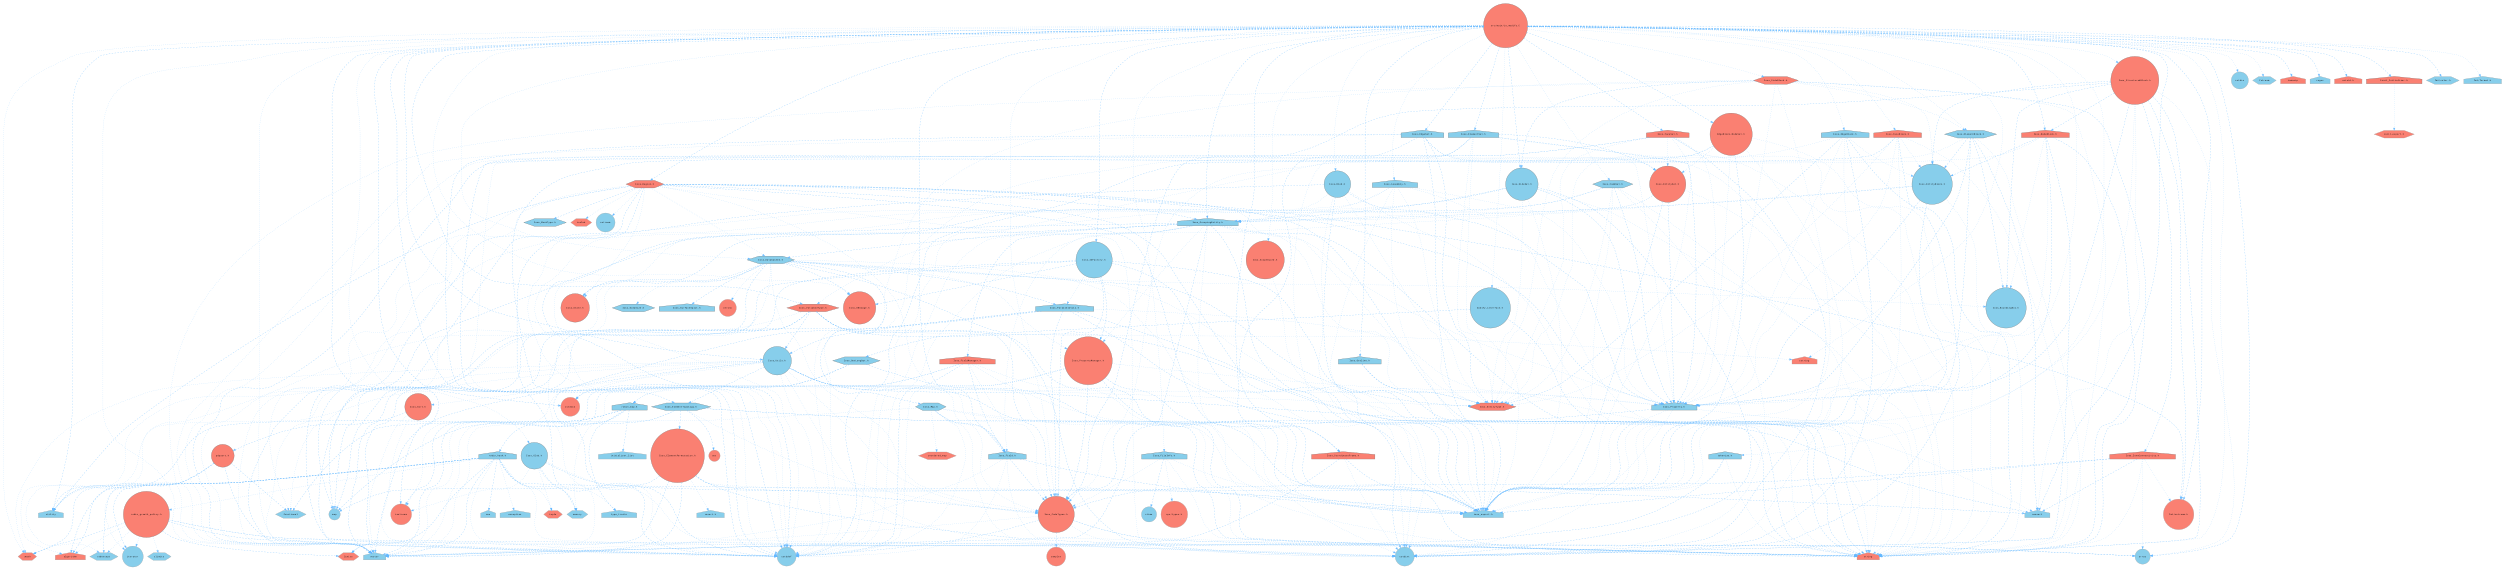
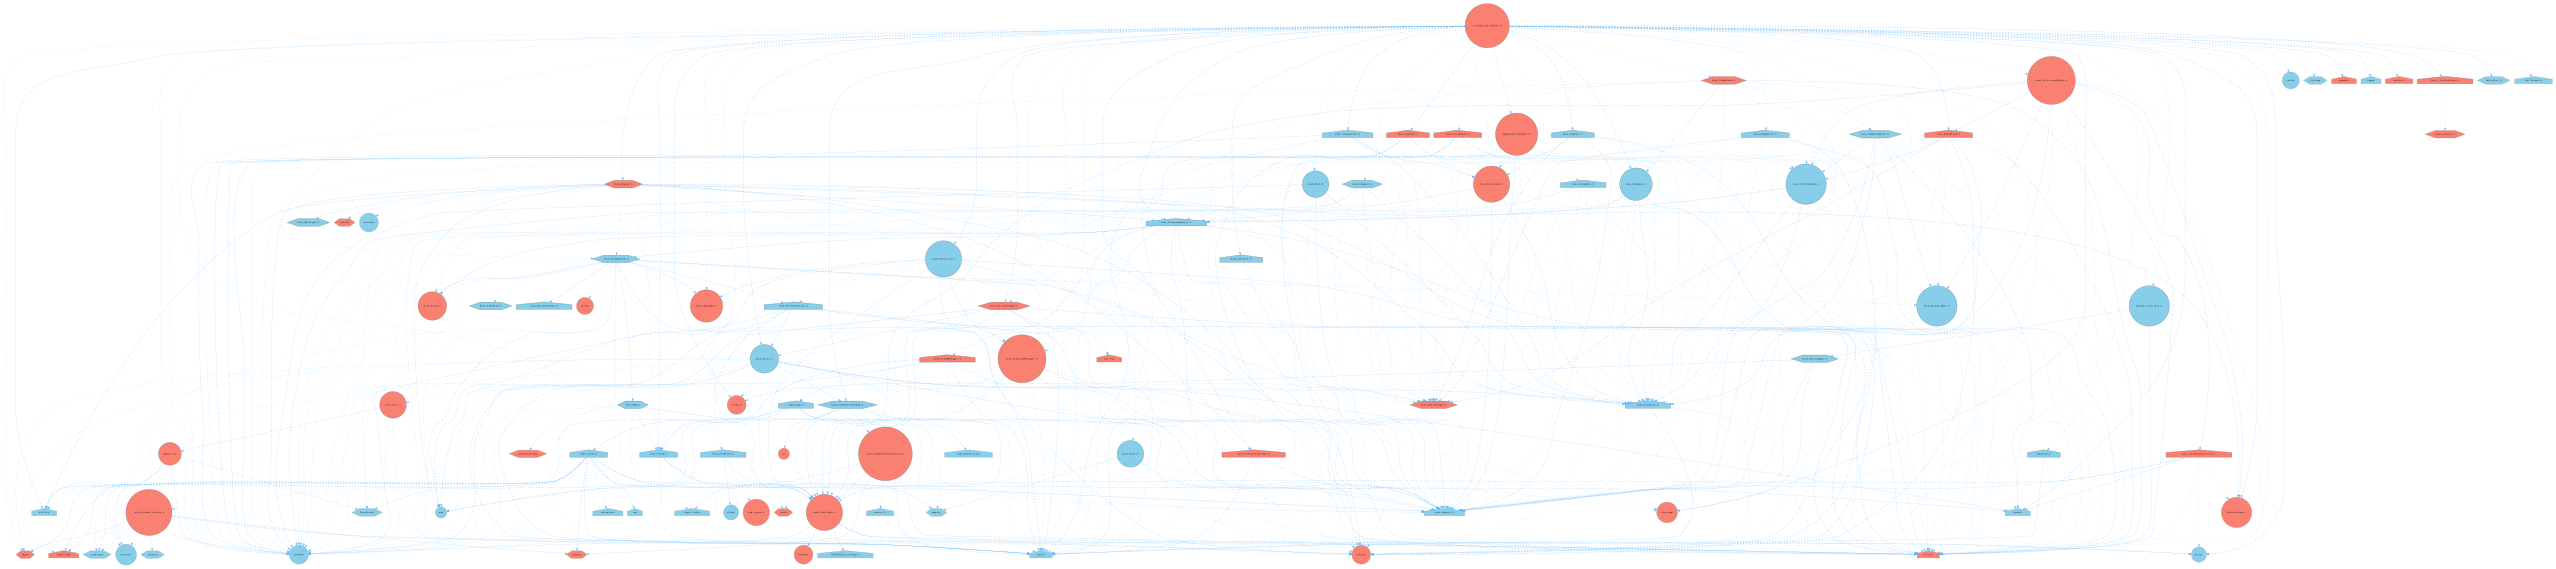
(1265, 260) -> none
(1415, 391) -> (1698, 274)
none -> (845, 555)
(1405, 557) -> (1361, 555)
